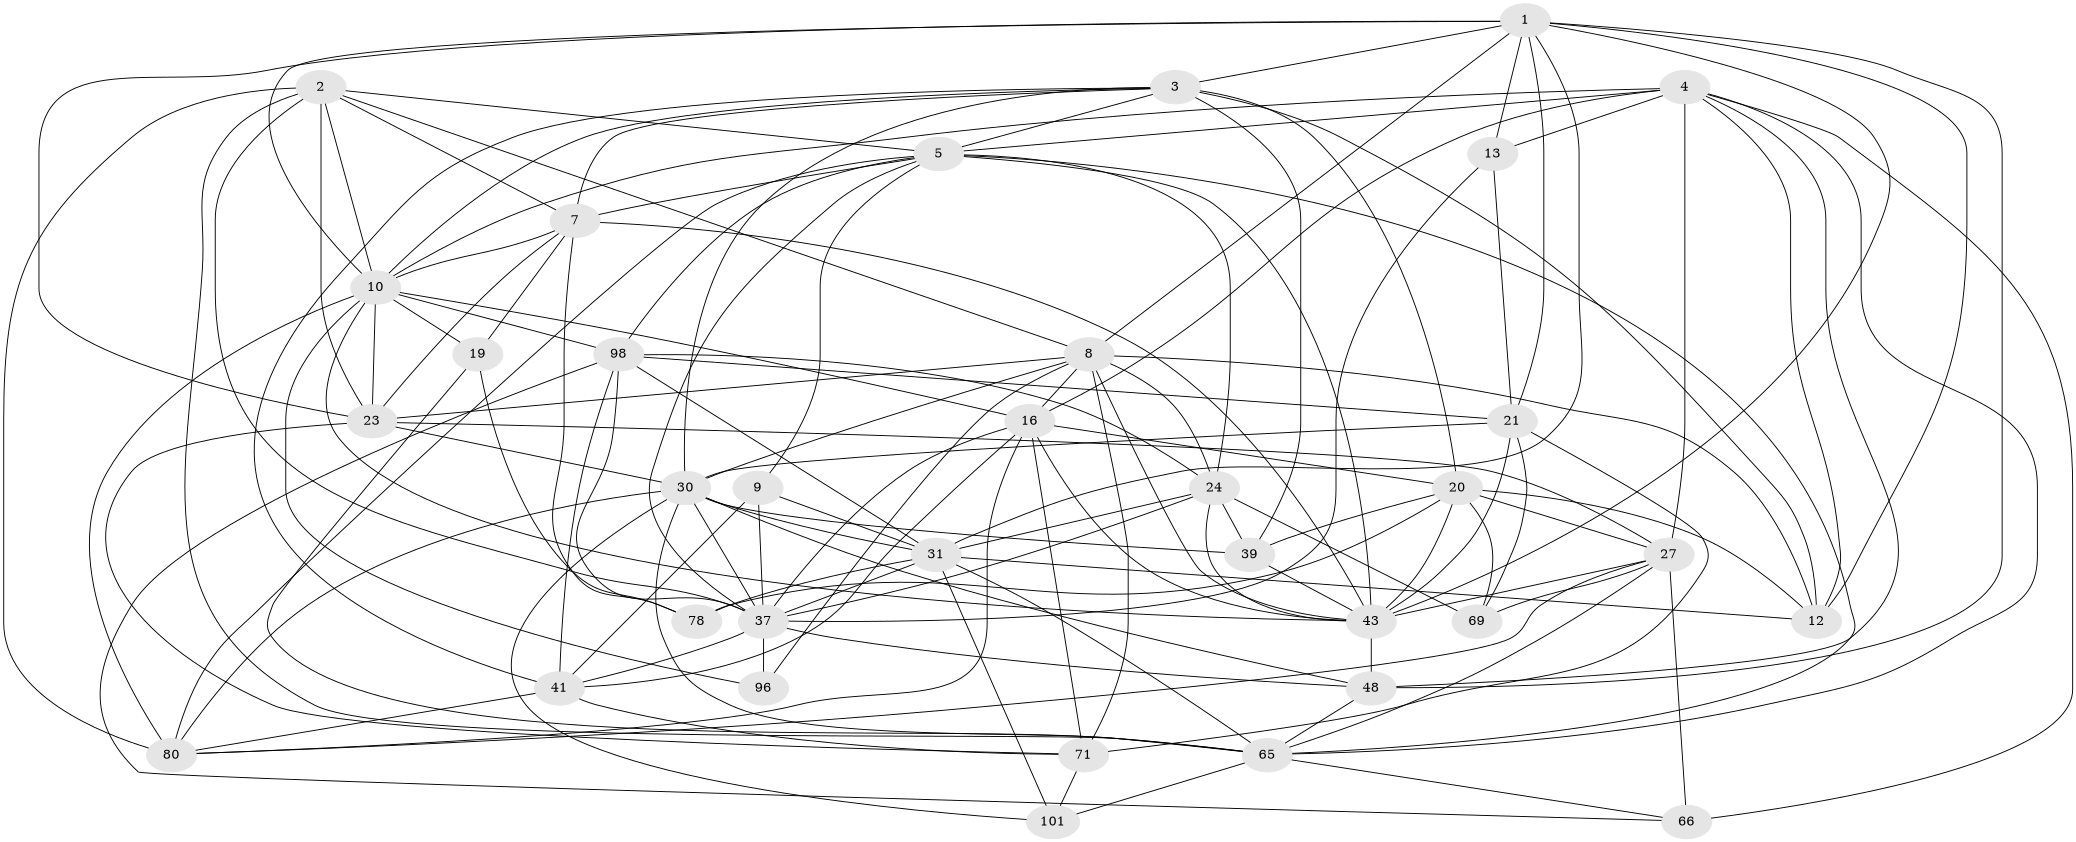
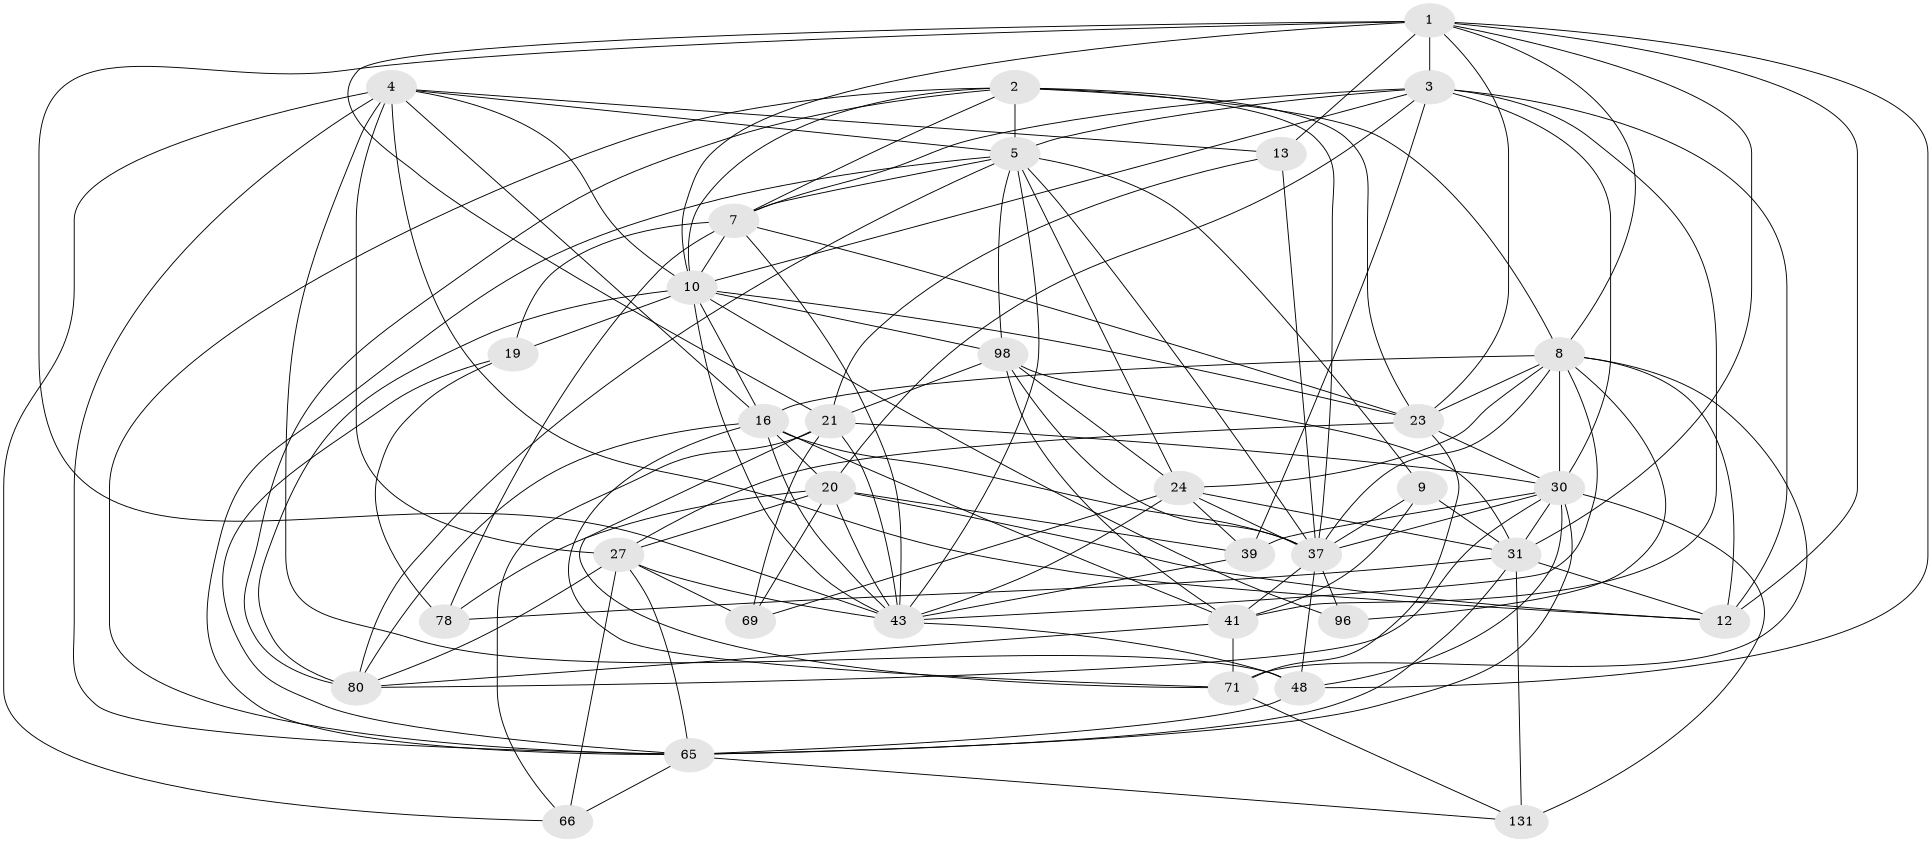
(879, 577) -> (1437, 454)
(543, 788) -> (534, 534)
(1053, 822) -> (1522, 822)
